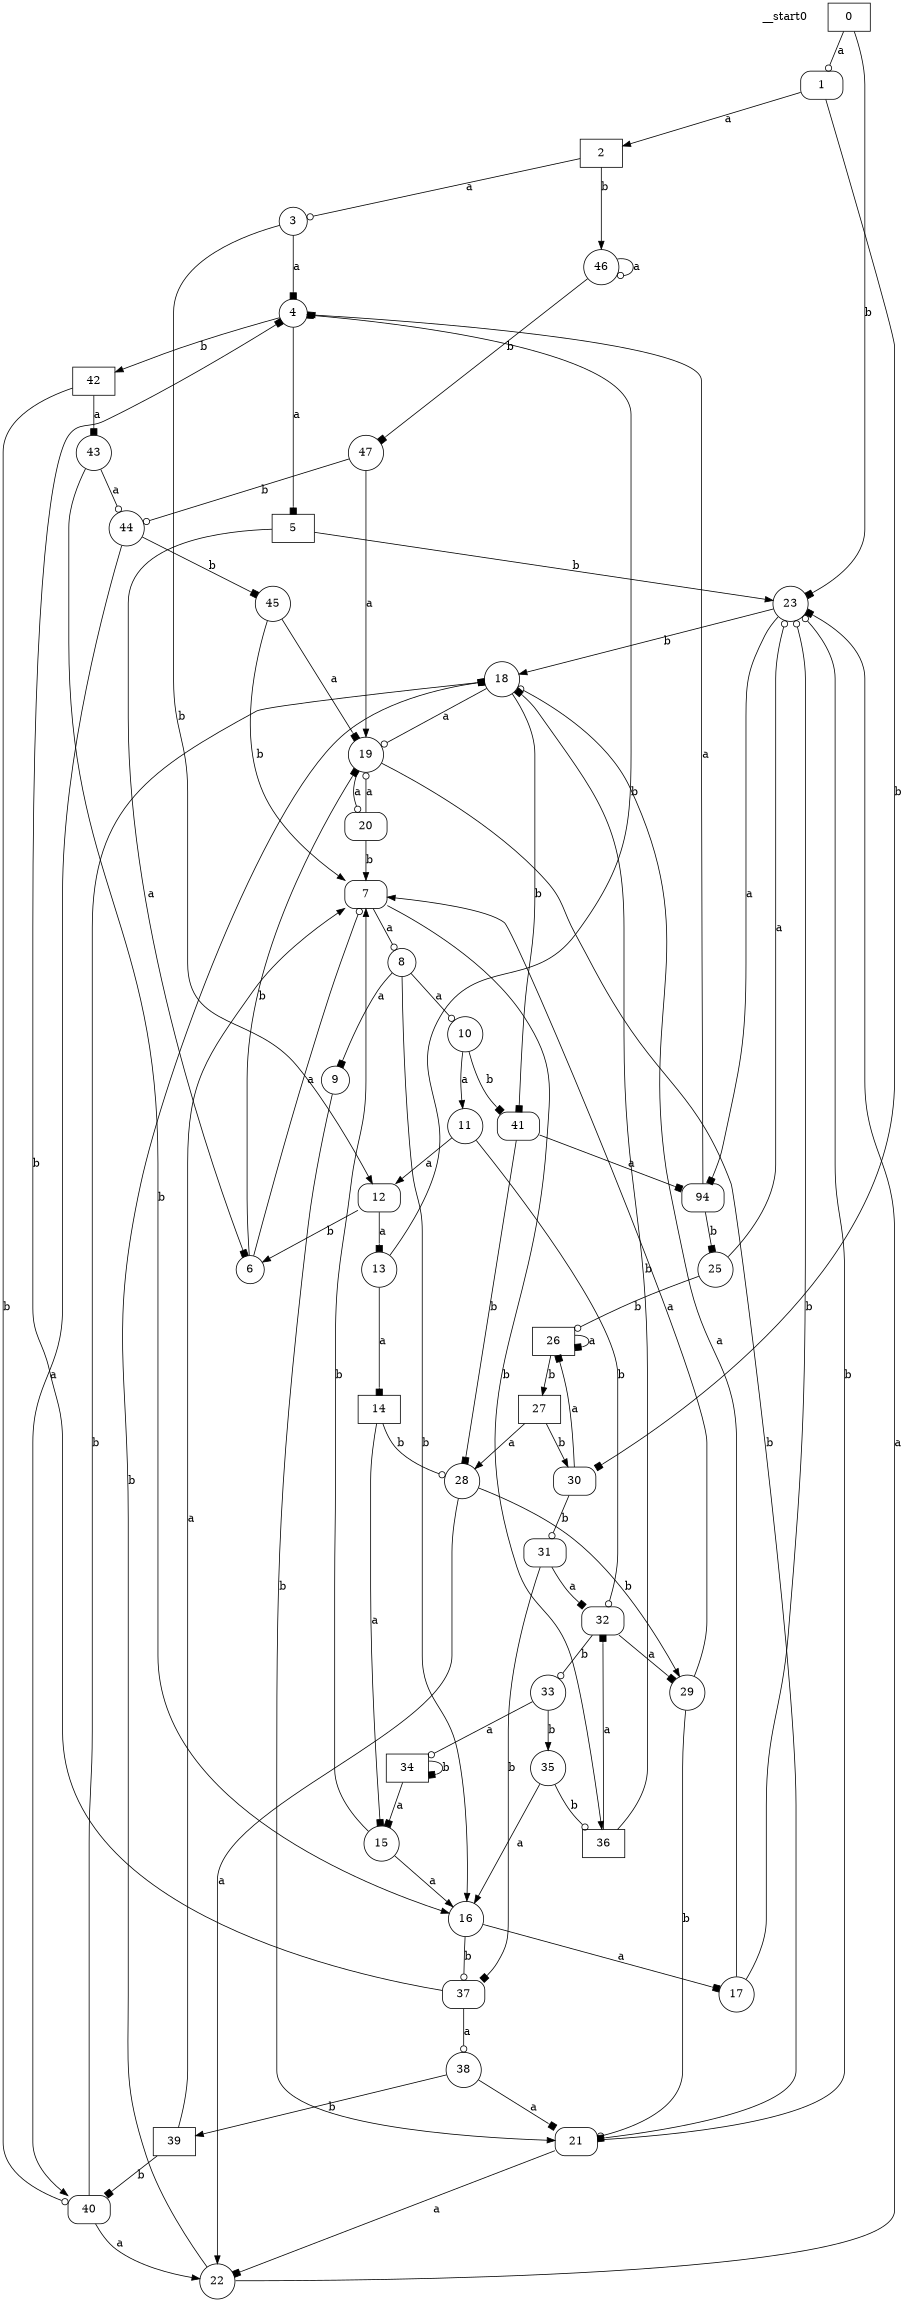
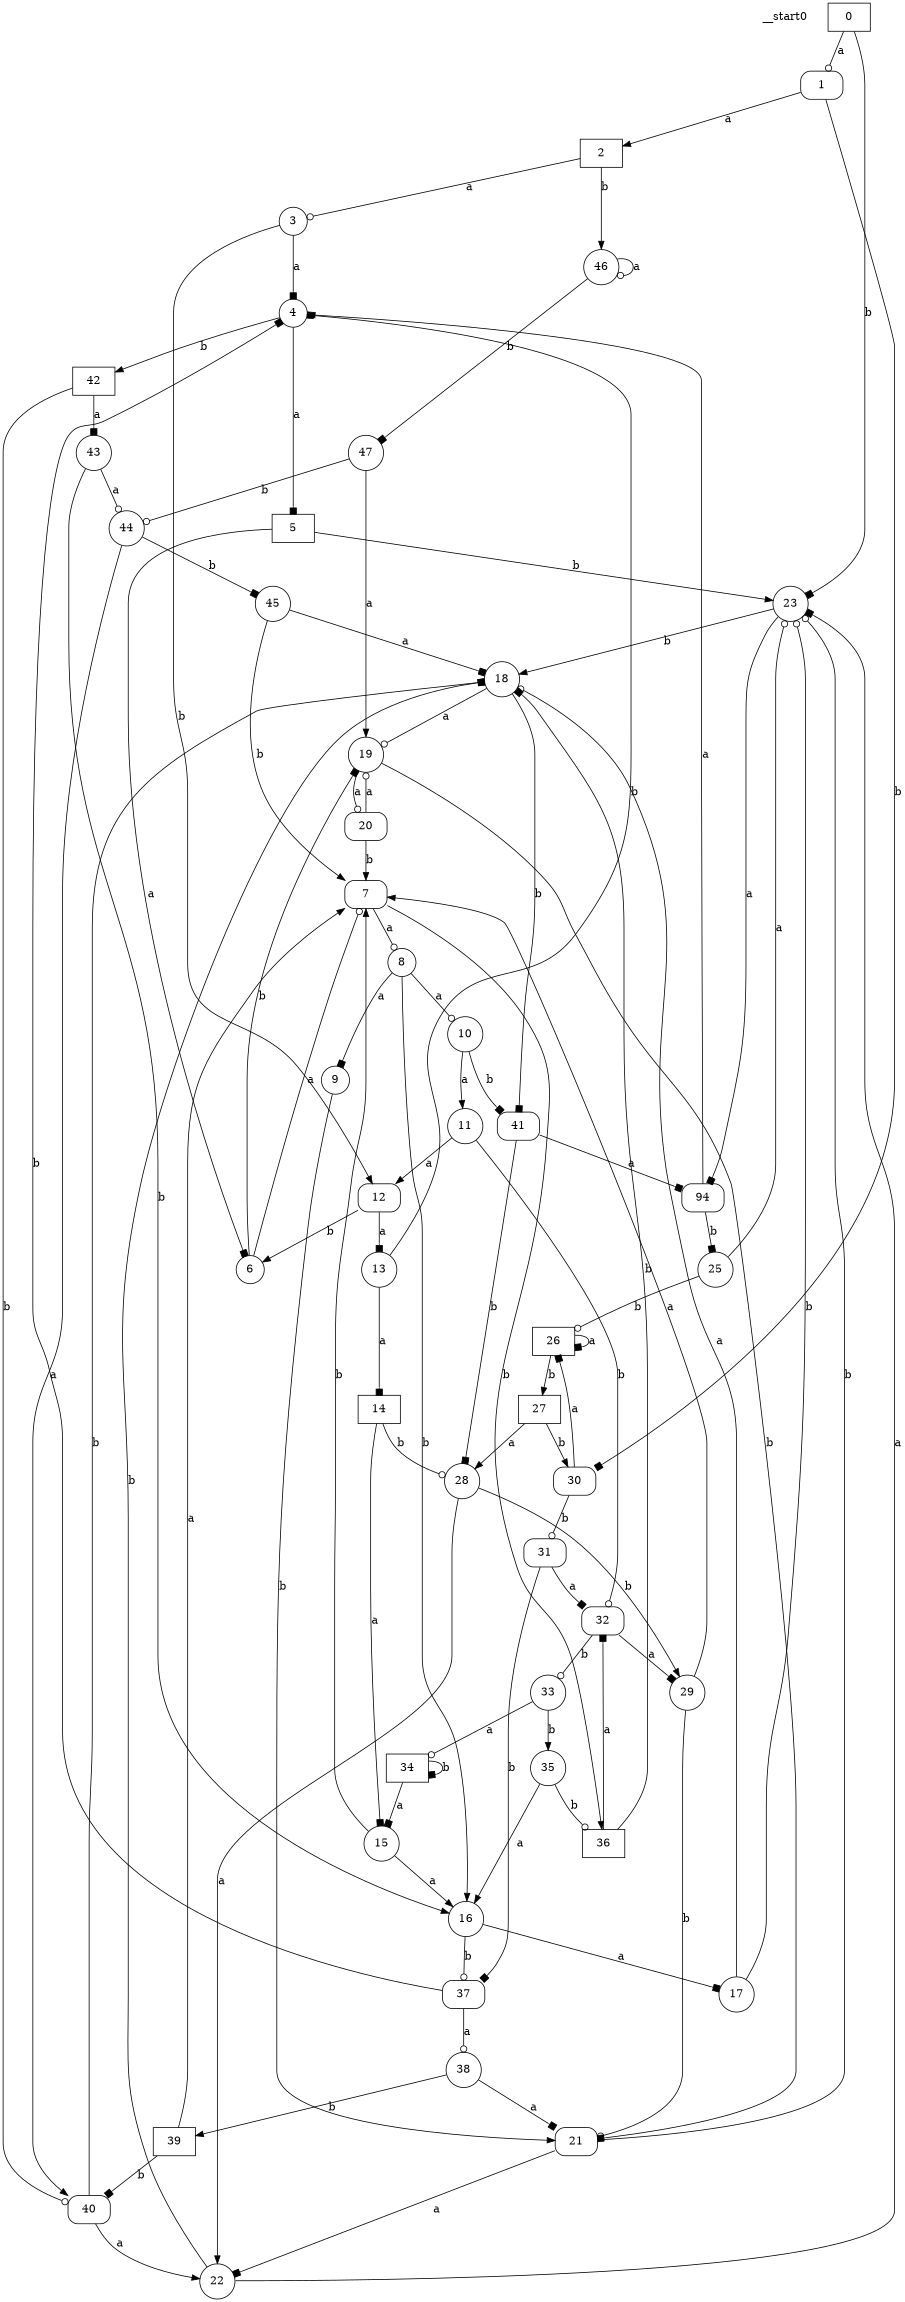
(317, 676) -> (384, 640)
